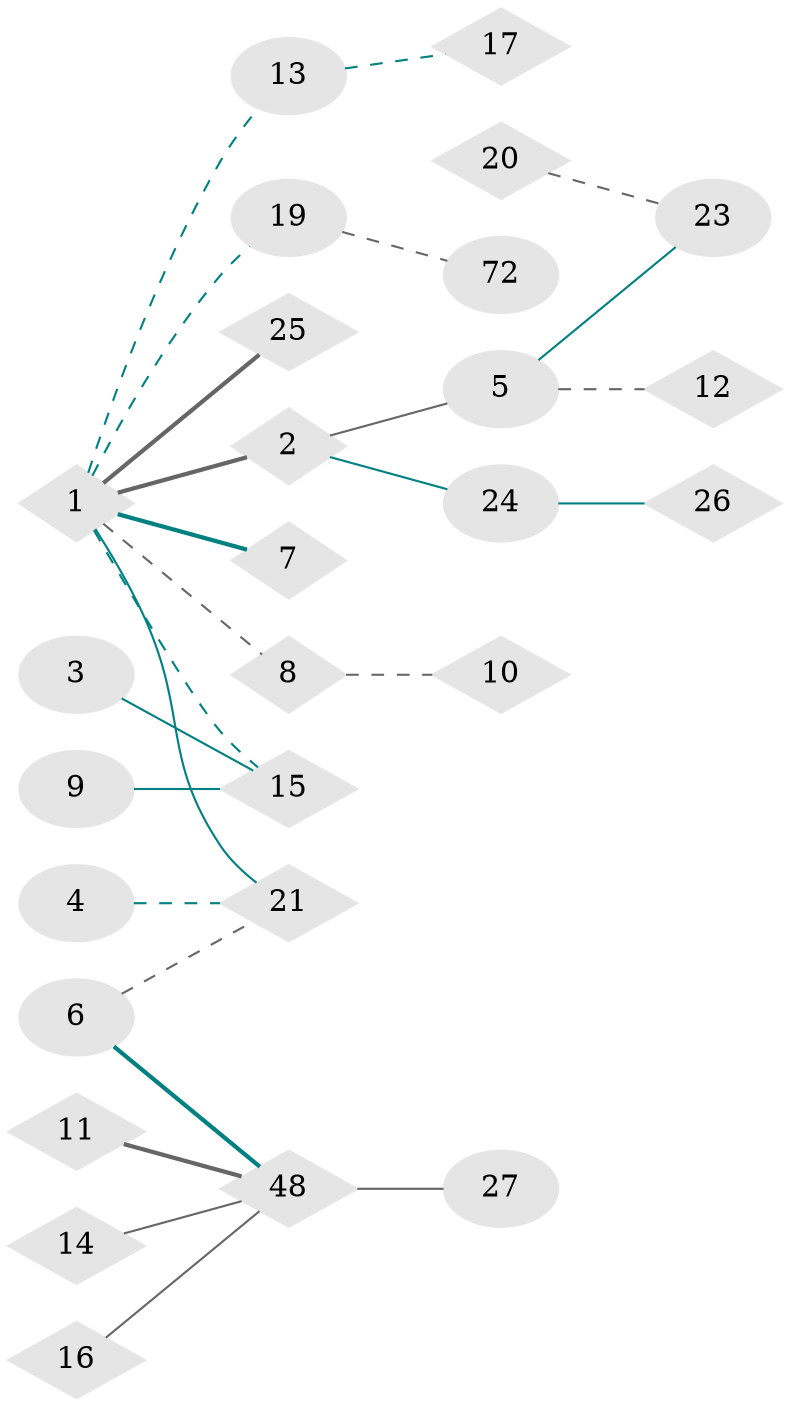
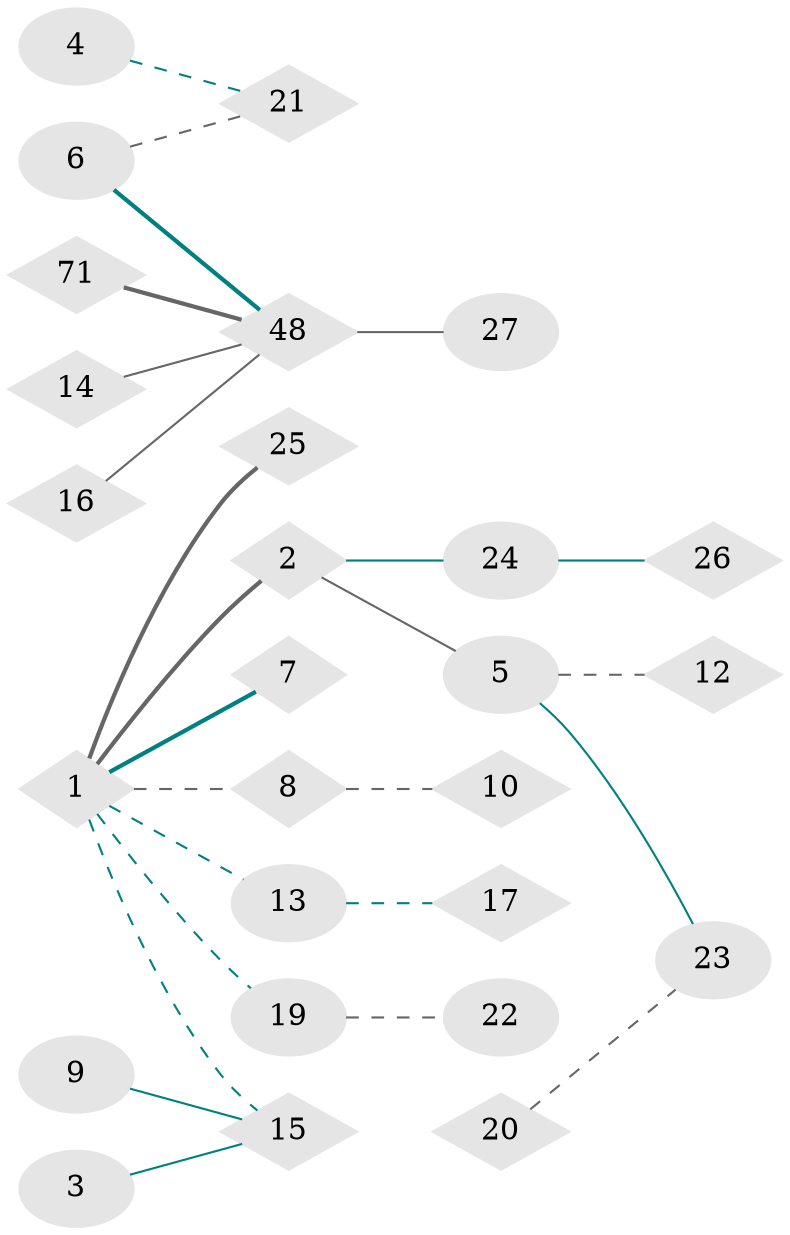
(501, 275) -> (501, 1017)
(172, 710) -> none
(77, 1132) -> (77, 275)
